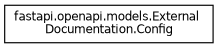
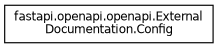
(109, 24) -> (109, 24)
